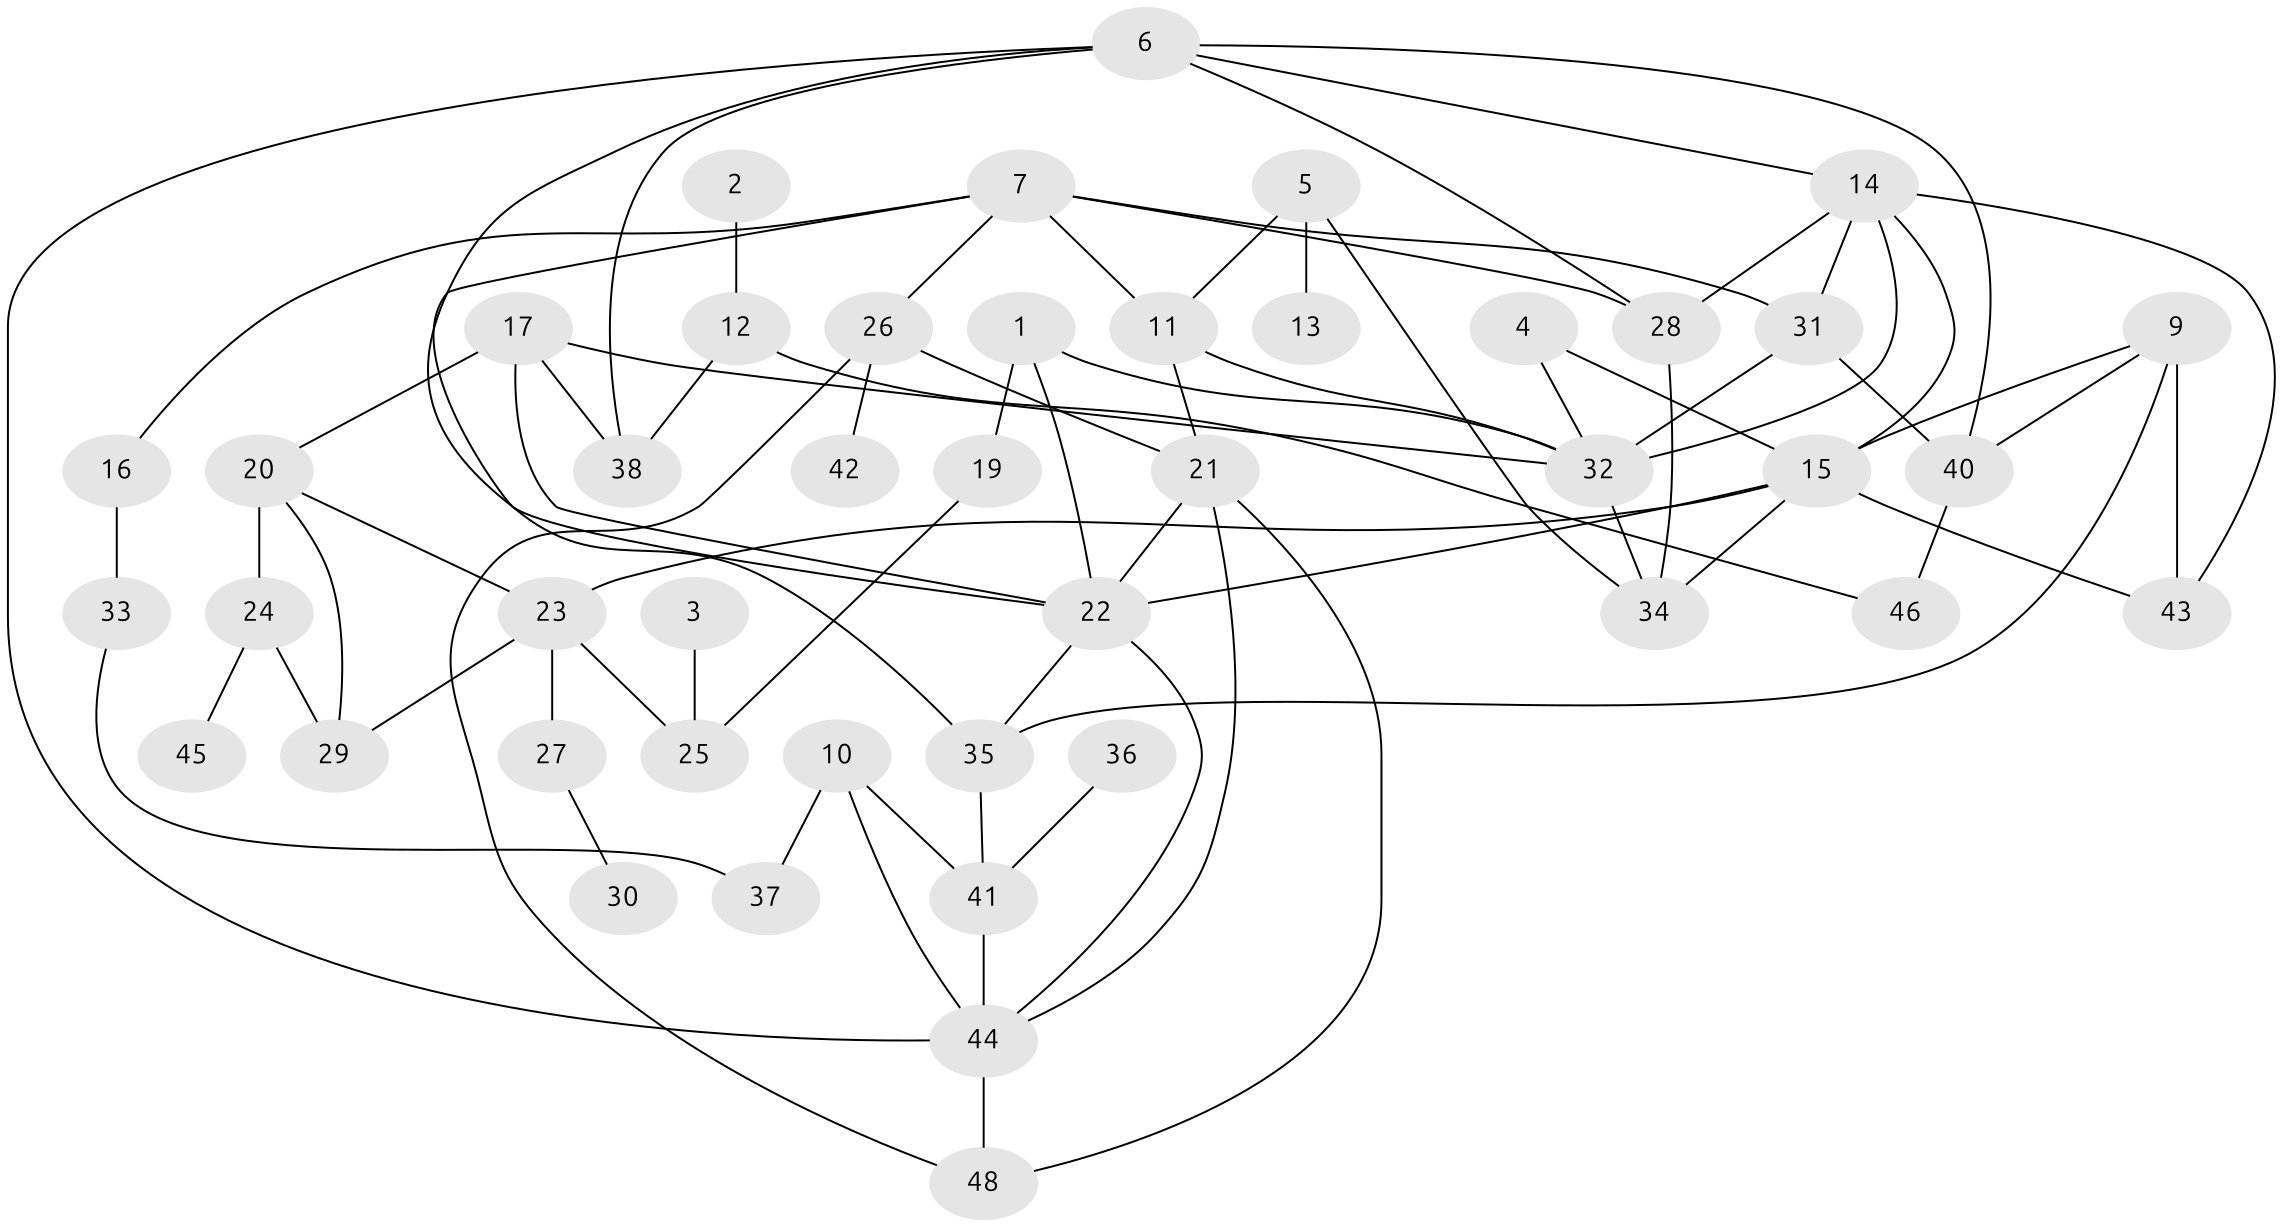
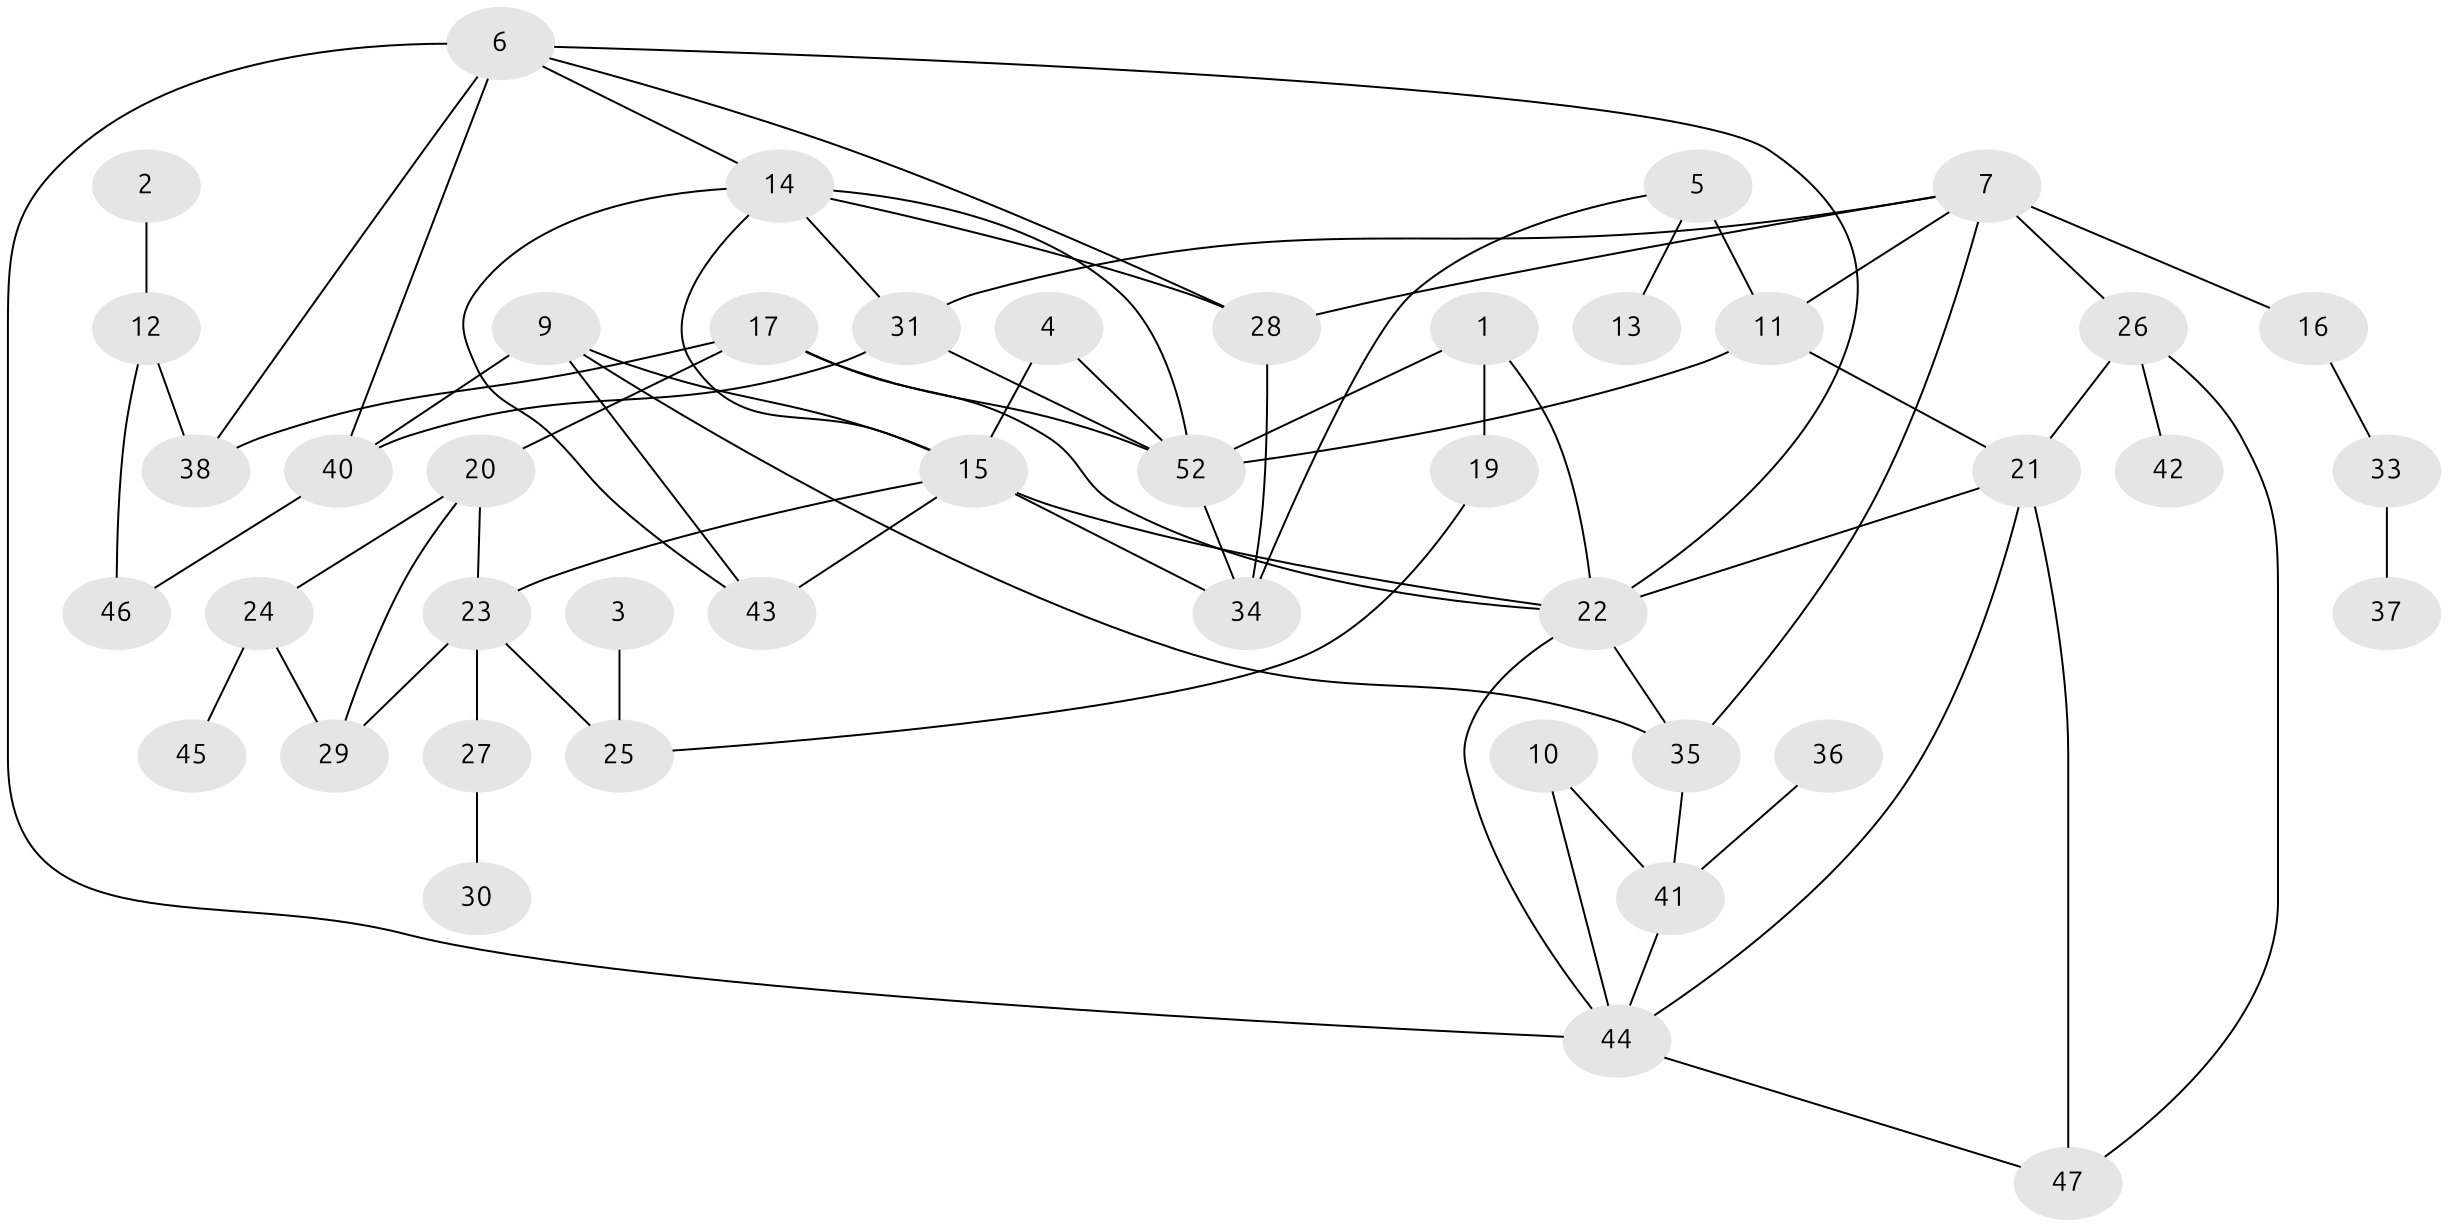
(1599, 471) -> (1191, 471)
(802, 827) -> none
(984, 1184) -> (2068, 1184)
